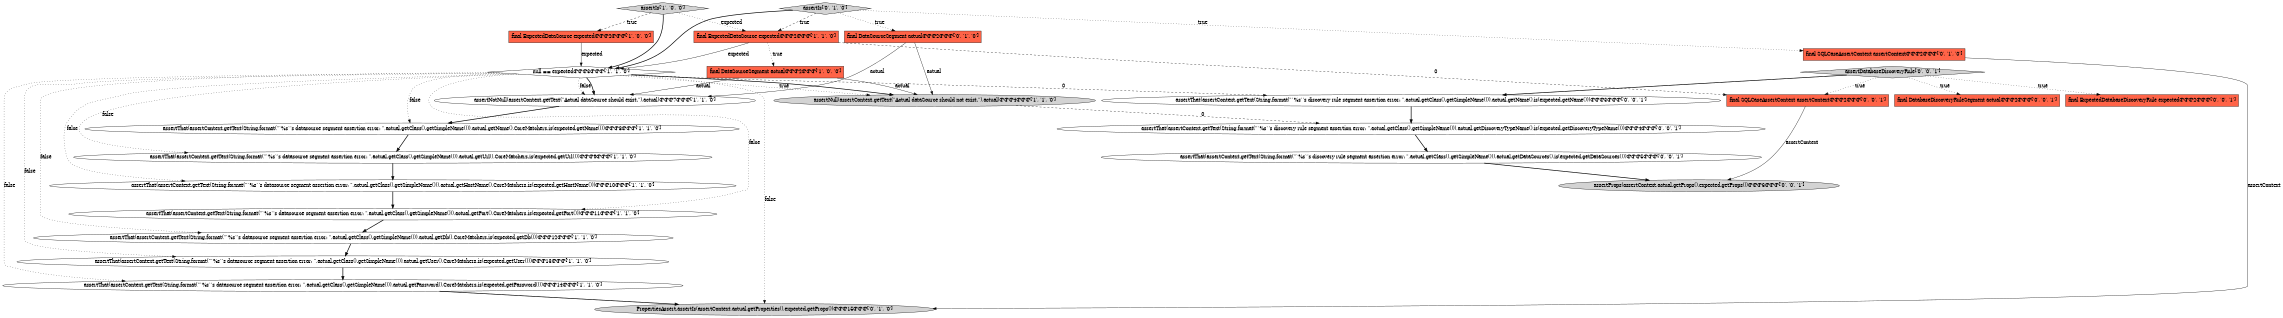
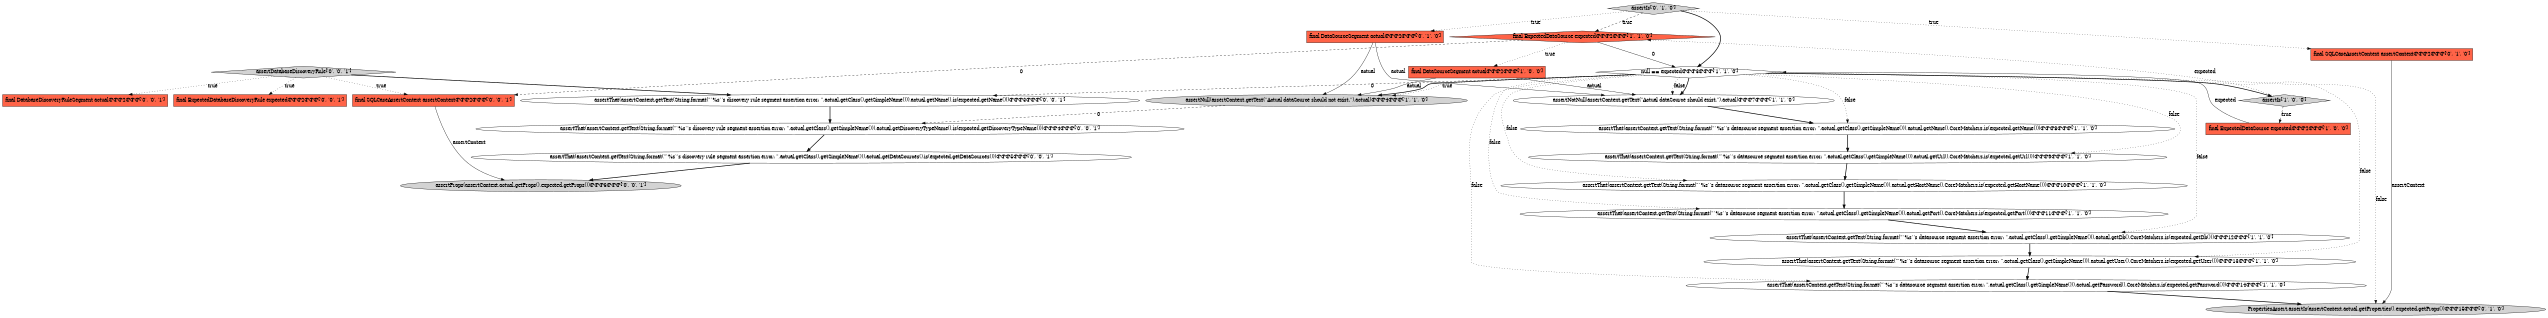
(766, 37) -> (1582, 37)
(648, 50) -> (2018, 77)
(738, 55) -> (1653, 55)
